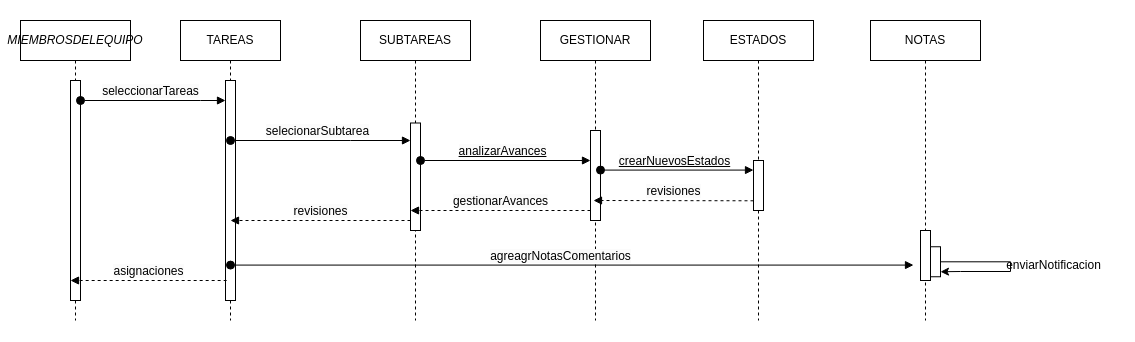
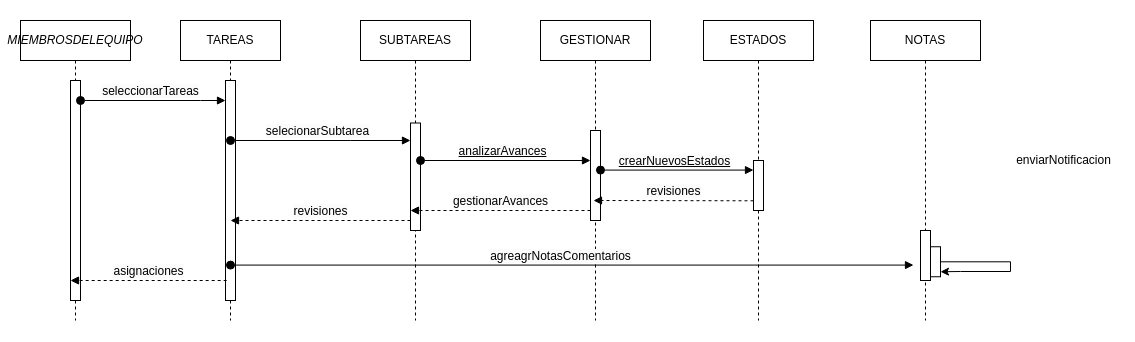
(1054, 266) -> (1064, 161)
